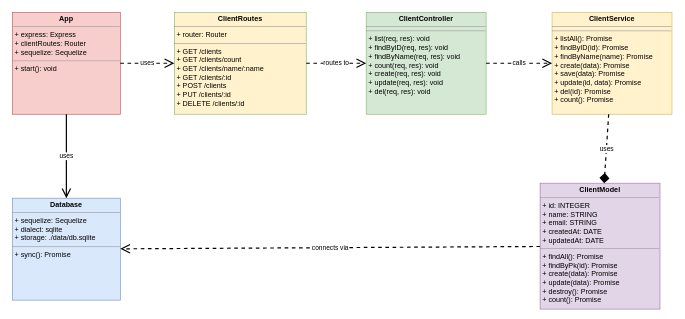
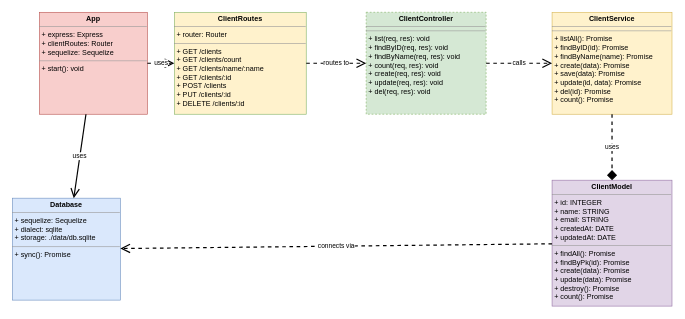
(66, 63) -> (93, 63)
(426, 63) -> (426, 63)
(600, 246) -> (612, 243)
